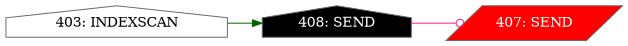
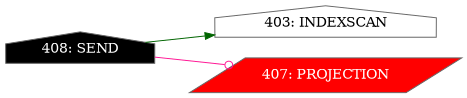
(240, 23) -> (175, 39)
(534, 23) -> (326, 75)
